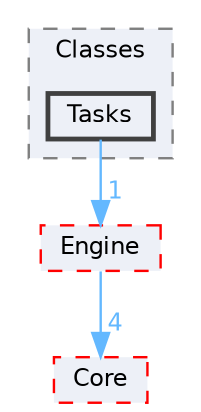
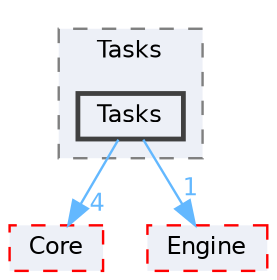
(101, 52) -> (131, 52)
(101, 302) -> (99, 173)
